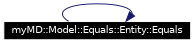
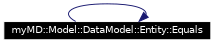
(97, 31) -> (107, 31)
